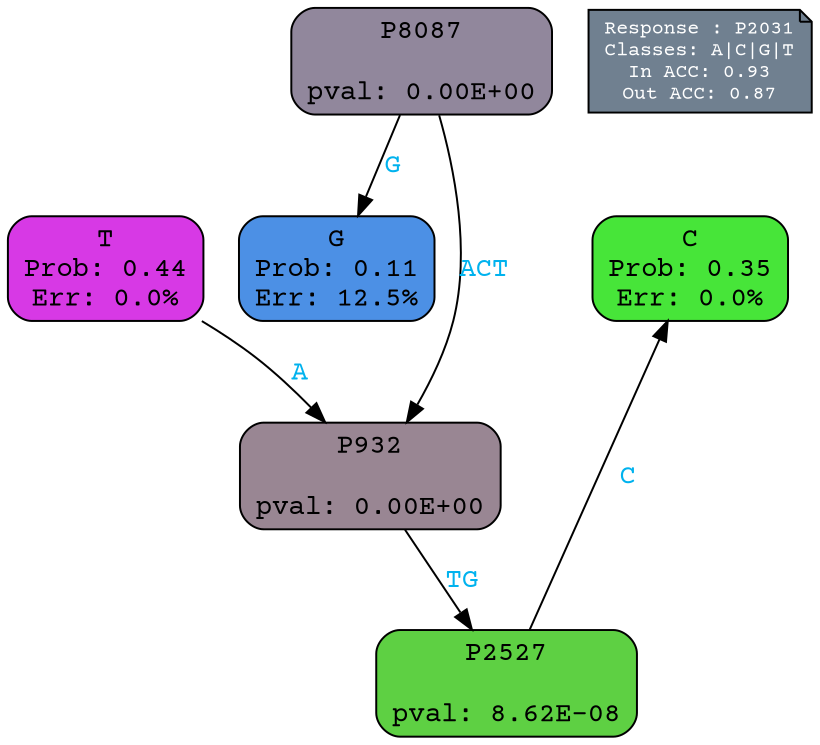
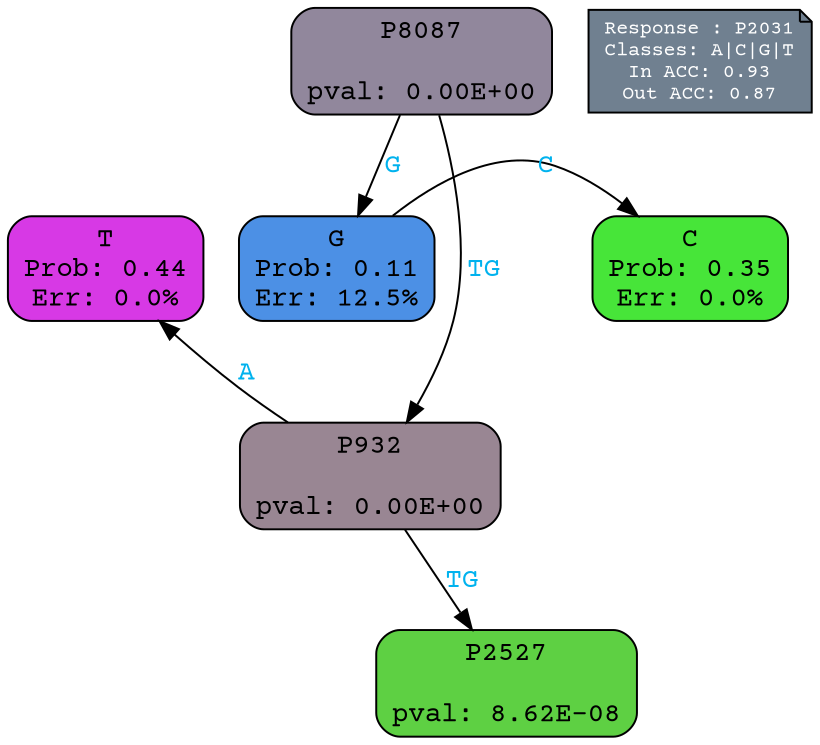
(484, 269) -> (484, 269)
(260, 361) -> (230, 381)
(595, 485) -> (506, 162)
